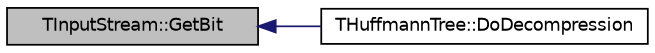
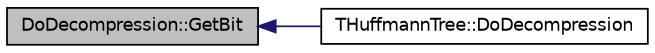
(133, 26) -> (133, 26)
